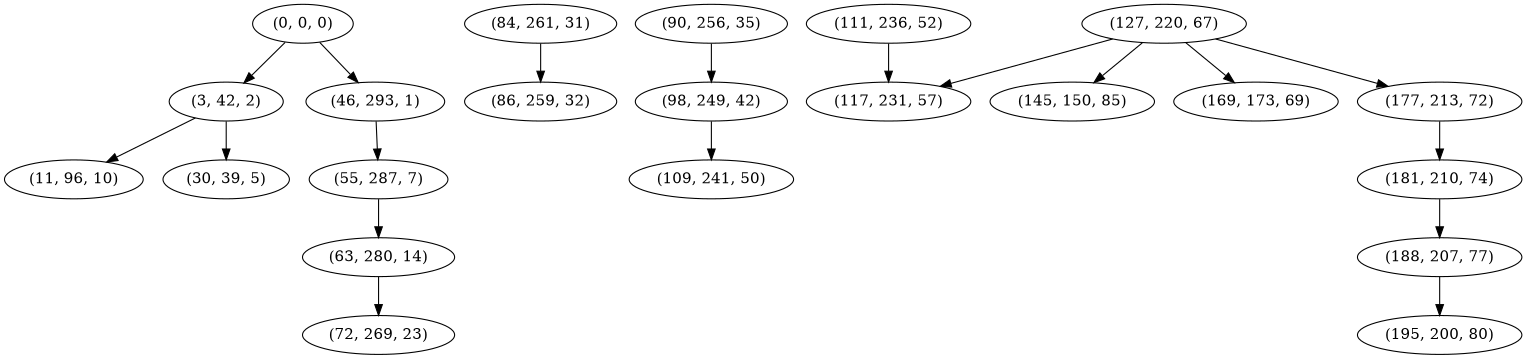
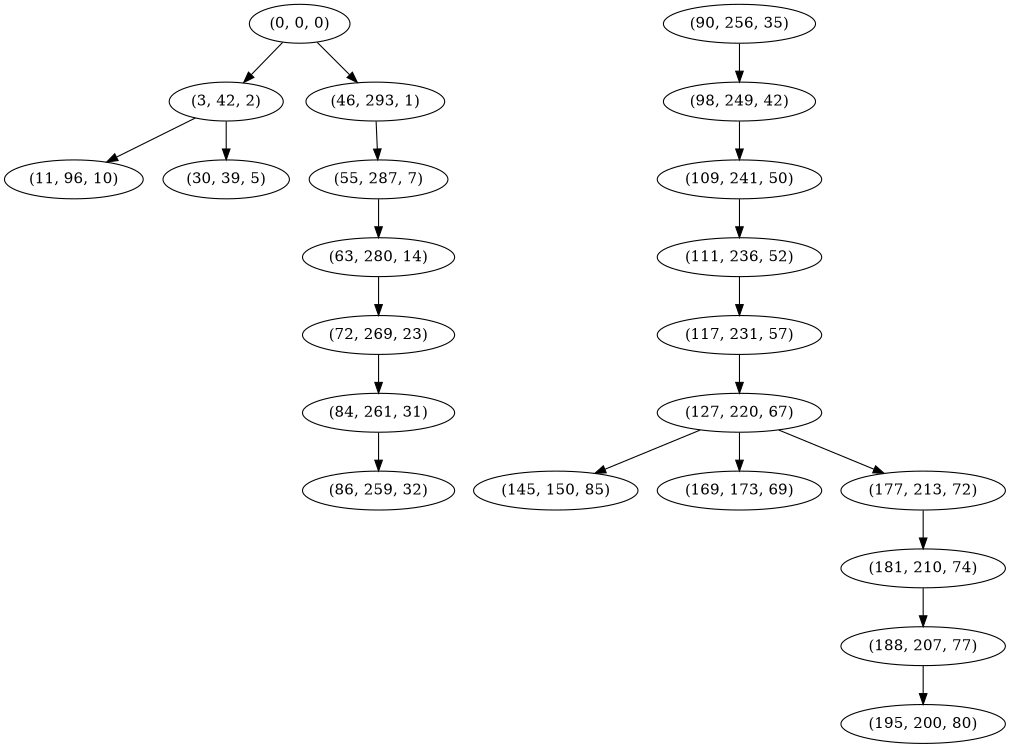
(1032, 61) -> (739, 369)
none -> (739, 213)
none -> (379, 369)
